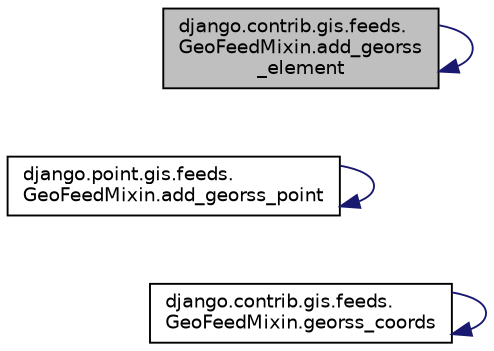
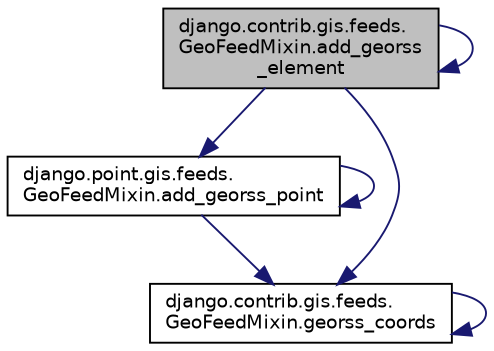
none -> (239, 115)
none -> (398, 179)
none -> (230, 243)
